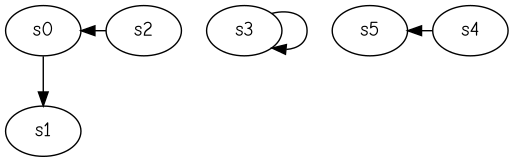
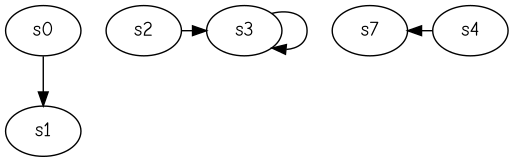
(101, 31) -> (187, 31)
(370, 31) -> (370, 31)
